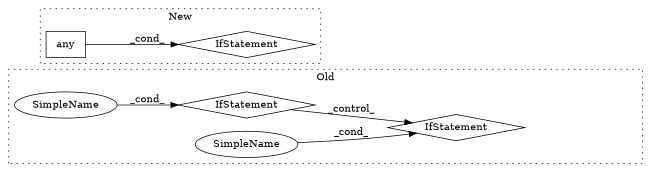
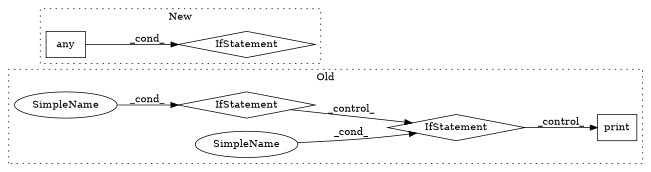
none -> (617, 128)
